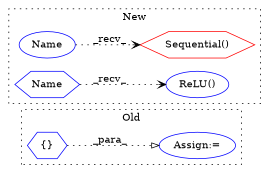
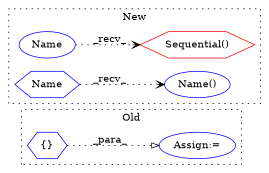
(197, 84) -> (197, 84)
